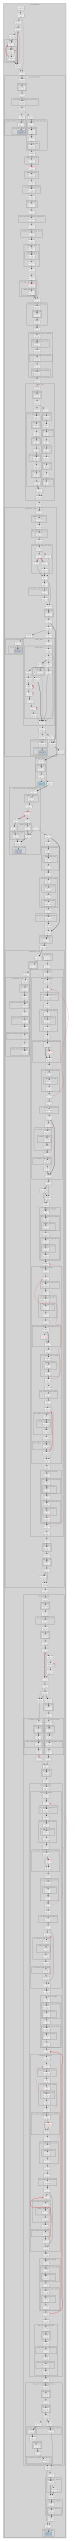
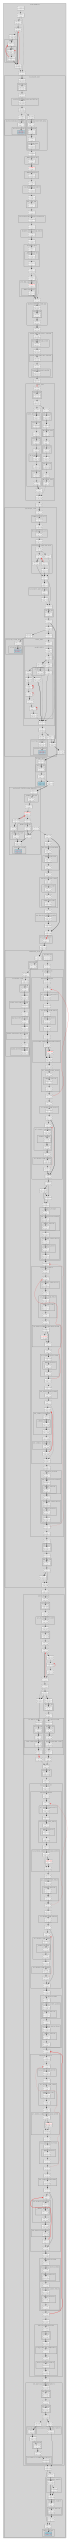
(47, 936) -> (47, 936)
